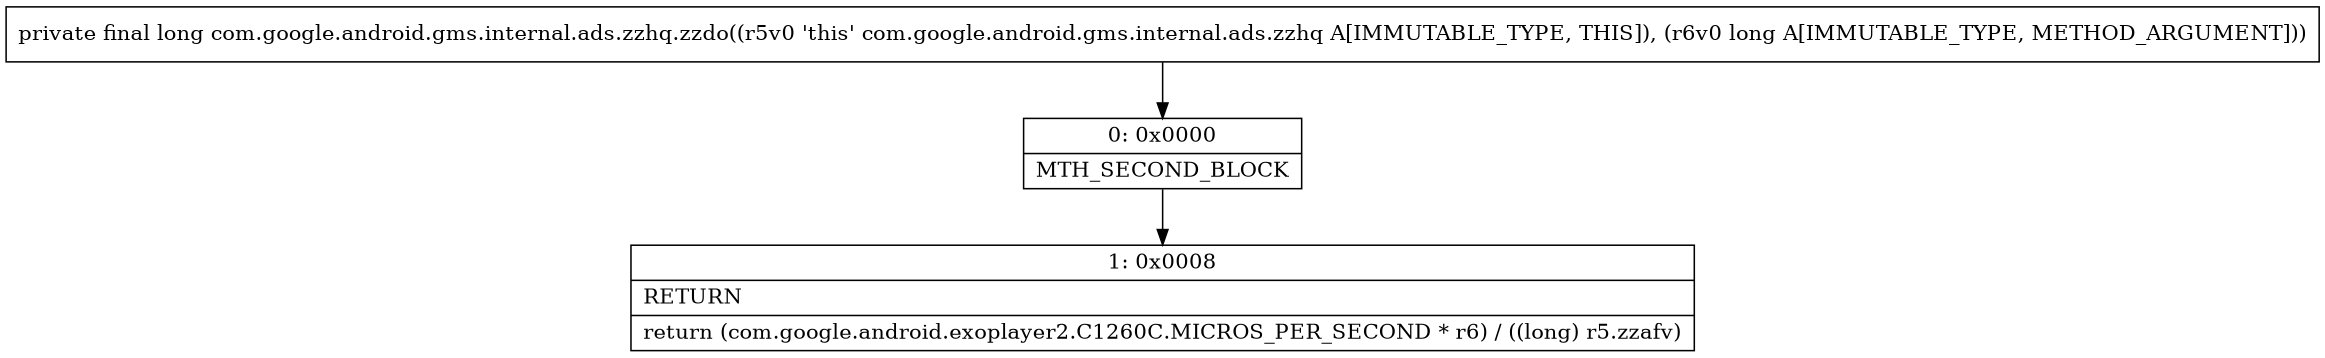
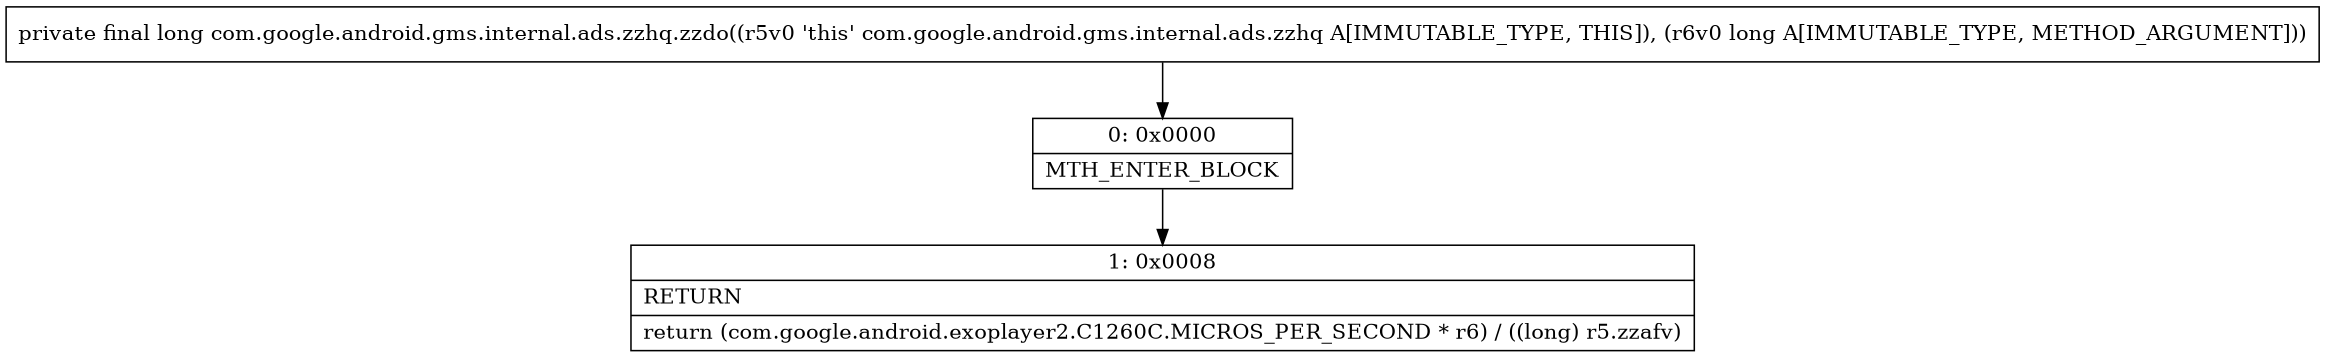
(1163, 170) -> (1163, 170)
